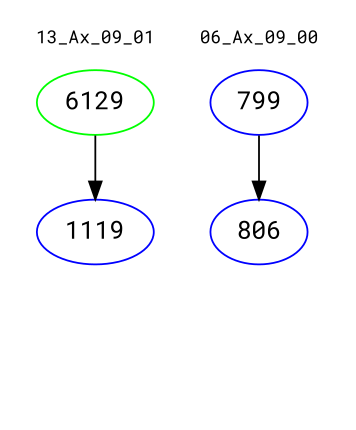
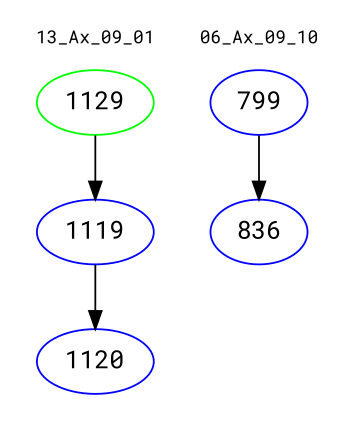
(260, 39) -> (260, 39)
(95, 103) -> (95, 103)
(259, 232) -> (259, 232)
none -> (95, 362)
